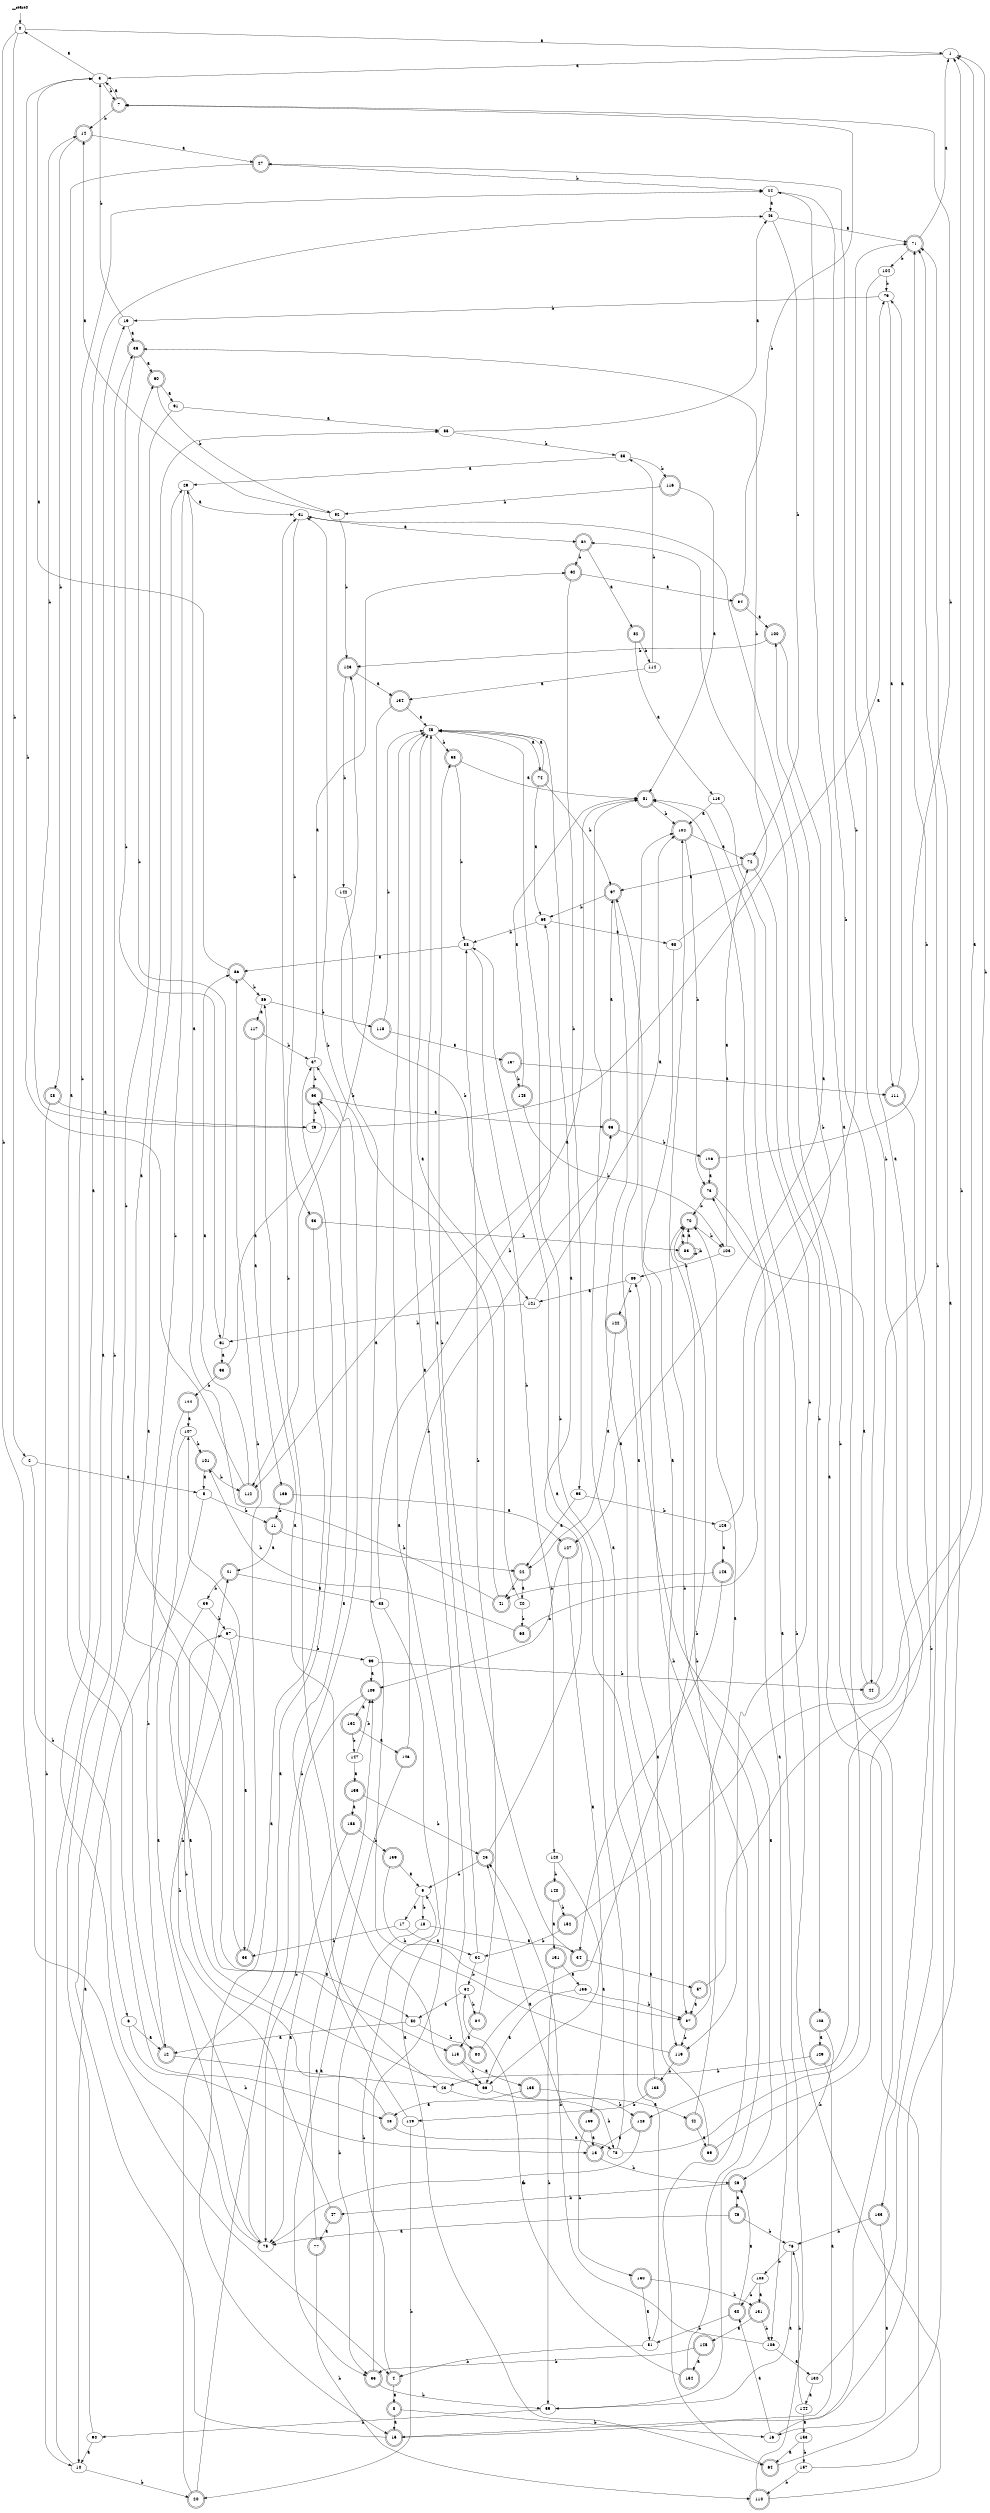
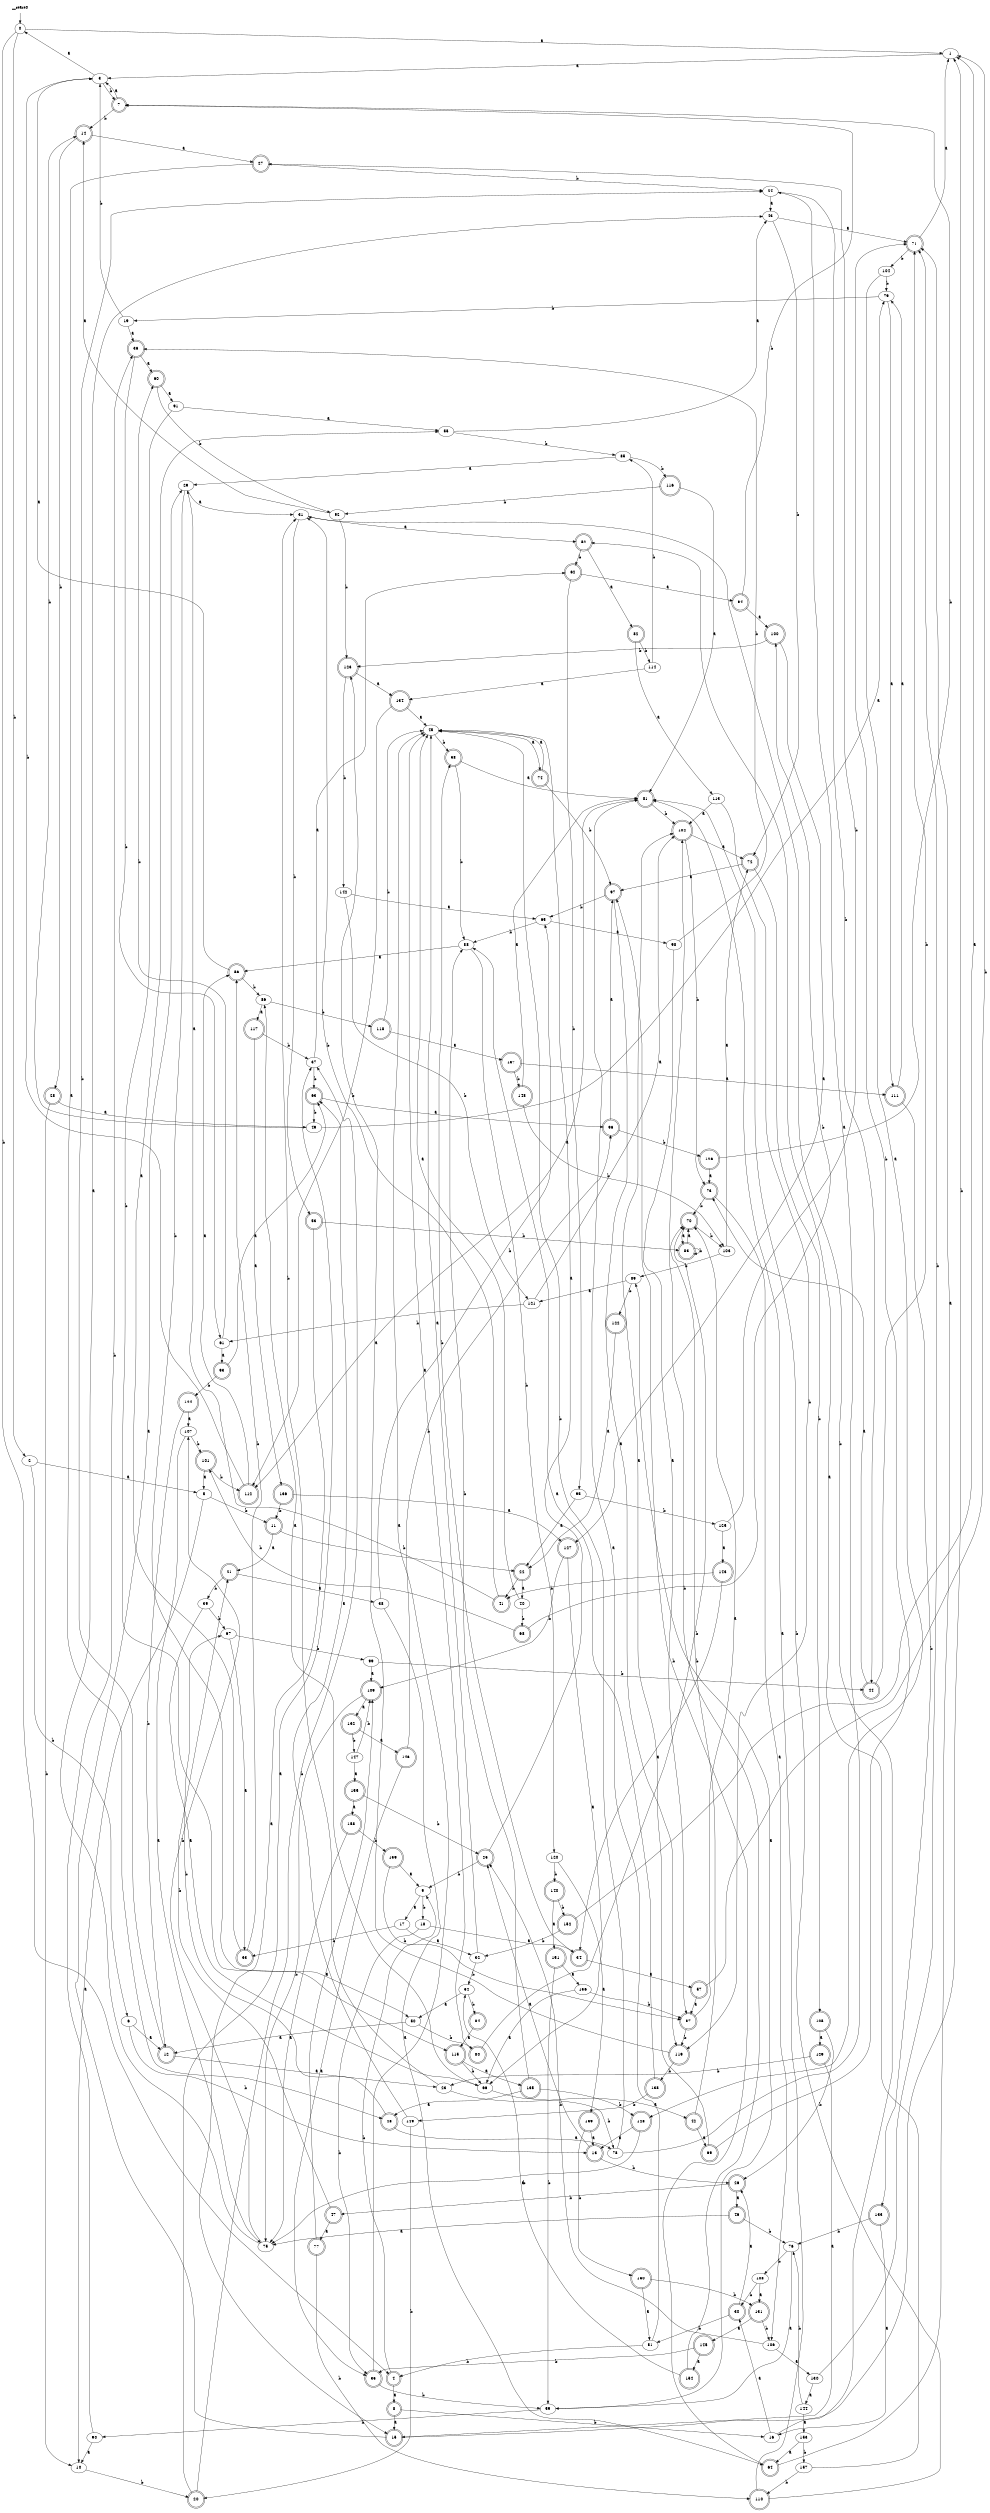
(535, 849) -> (437, 908)
(101, 1400) -> none
(477, 1484) -> (464, 1518)
